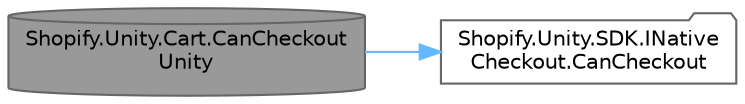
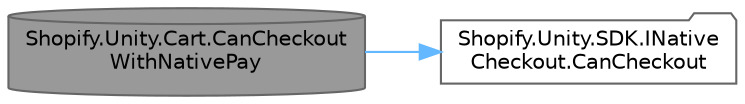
(187, 52) -> (187, 52)
